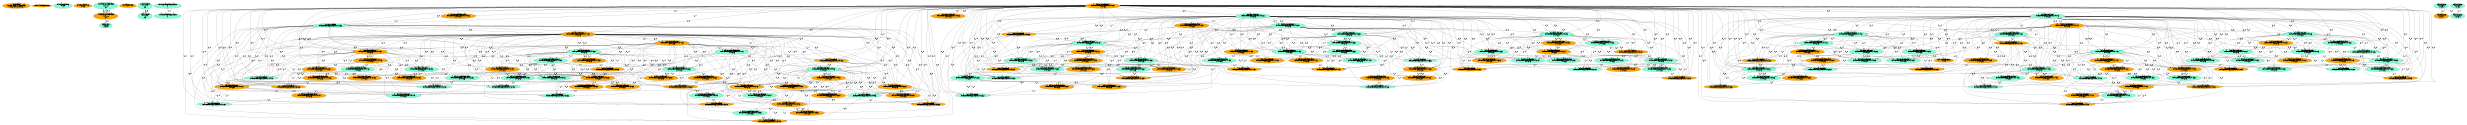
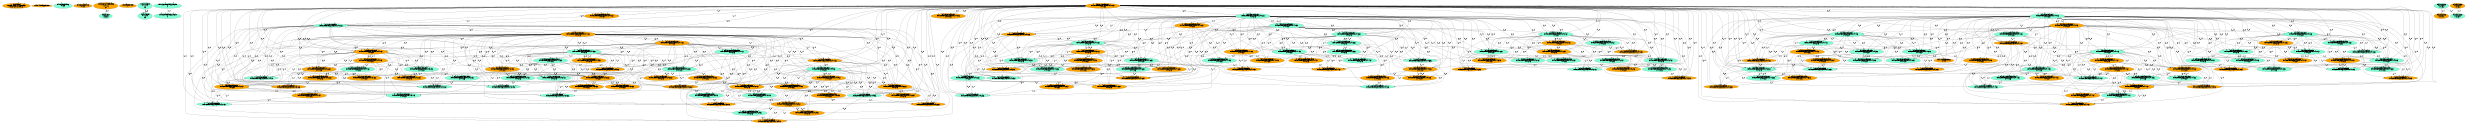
(106, 6) -> none
(2458, 6) -> (2458, 6)
